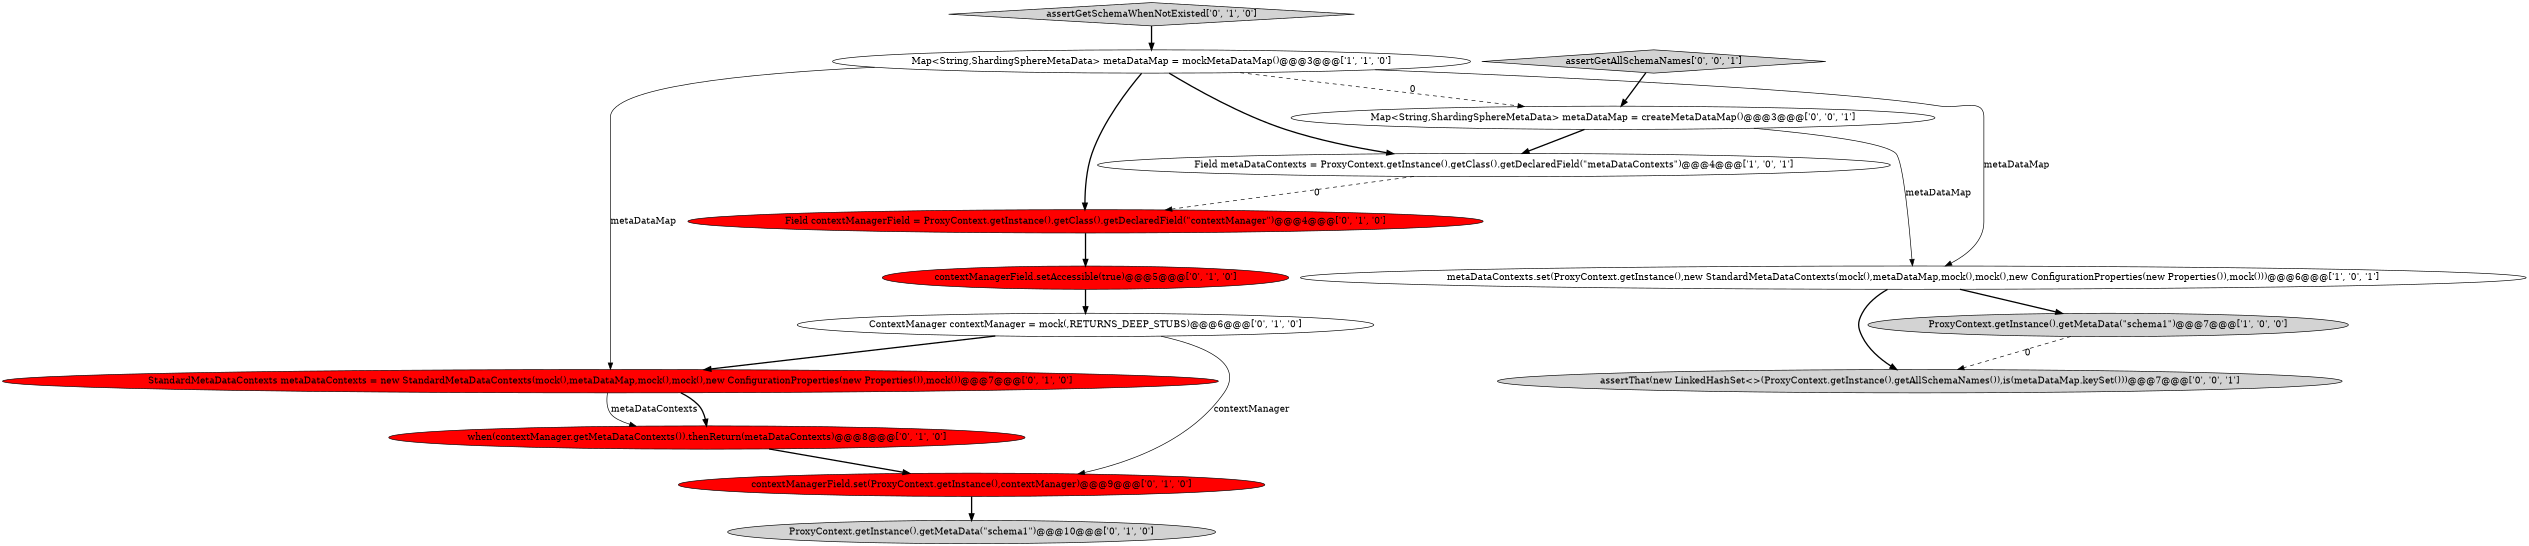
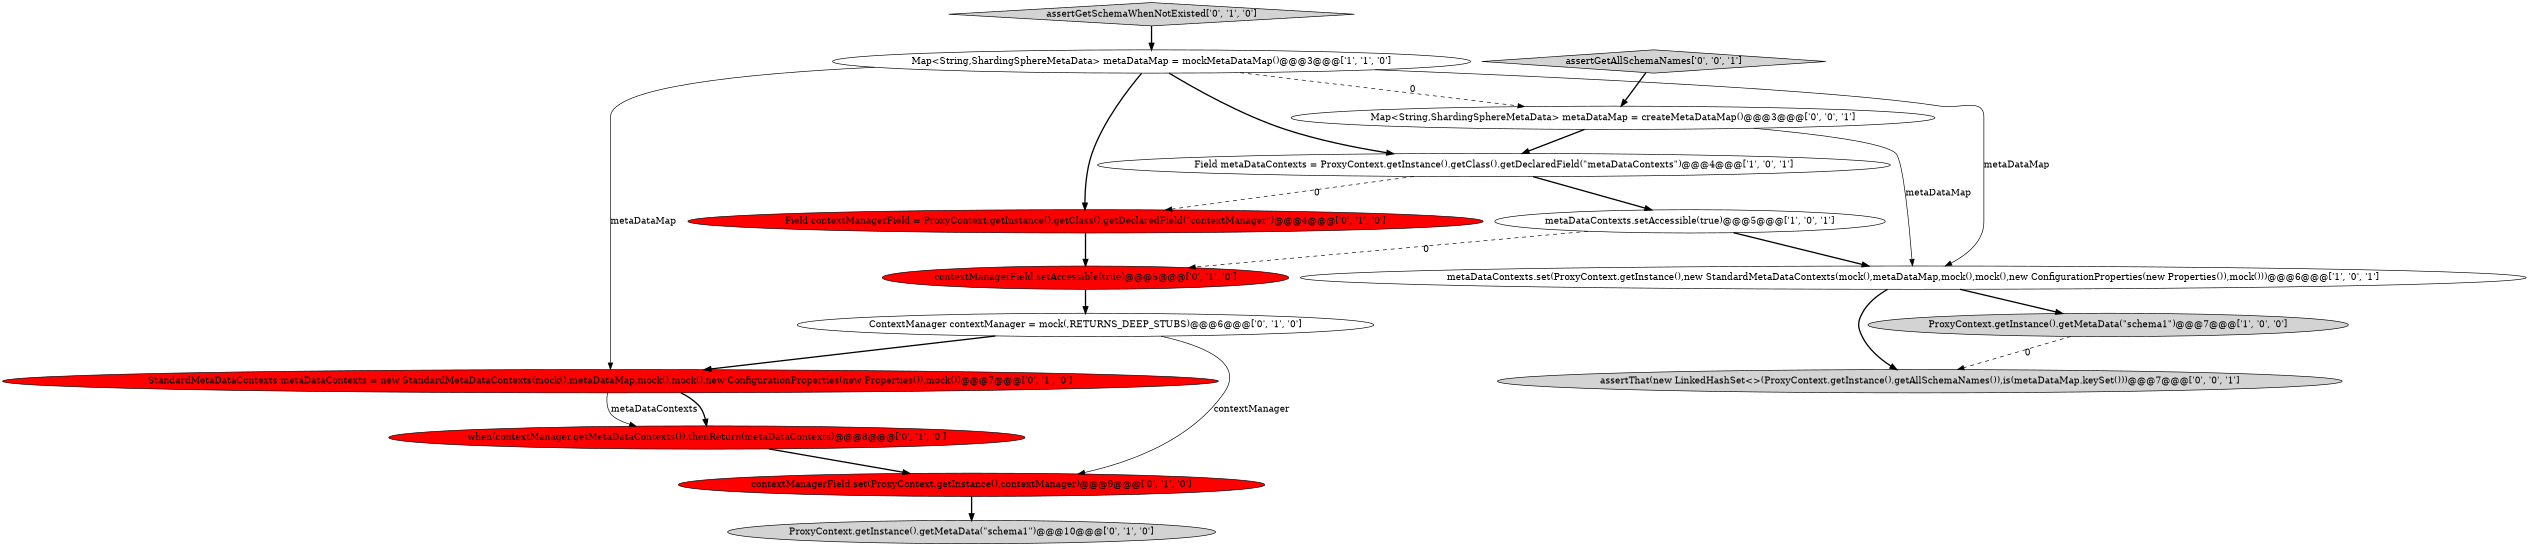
none -> (1690, 221)
